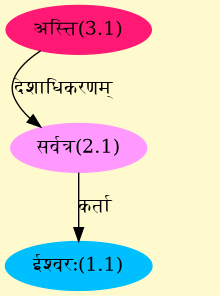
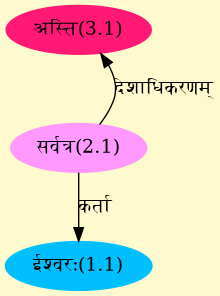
(13, 82) -> (115, 96)
